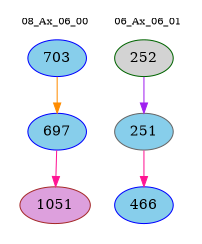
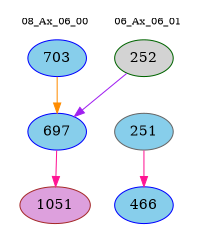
(144, 90) -> (112, 85)
